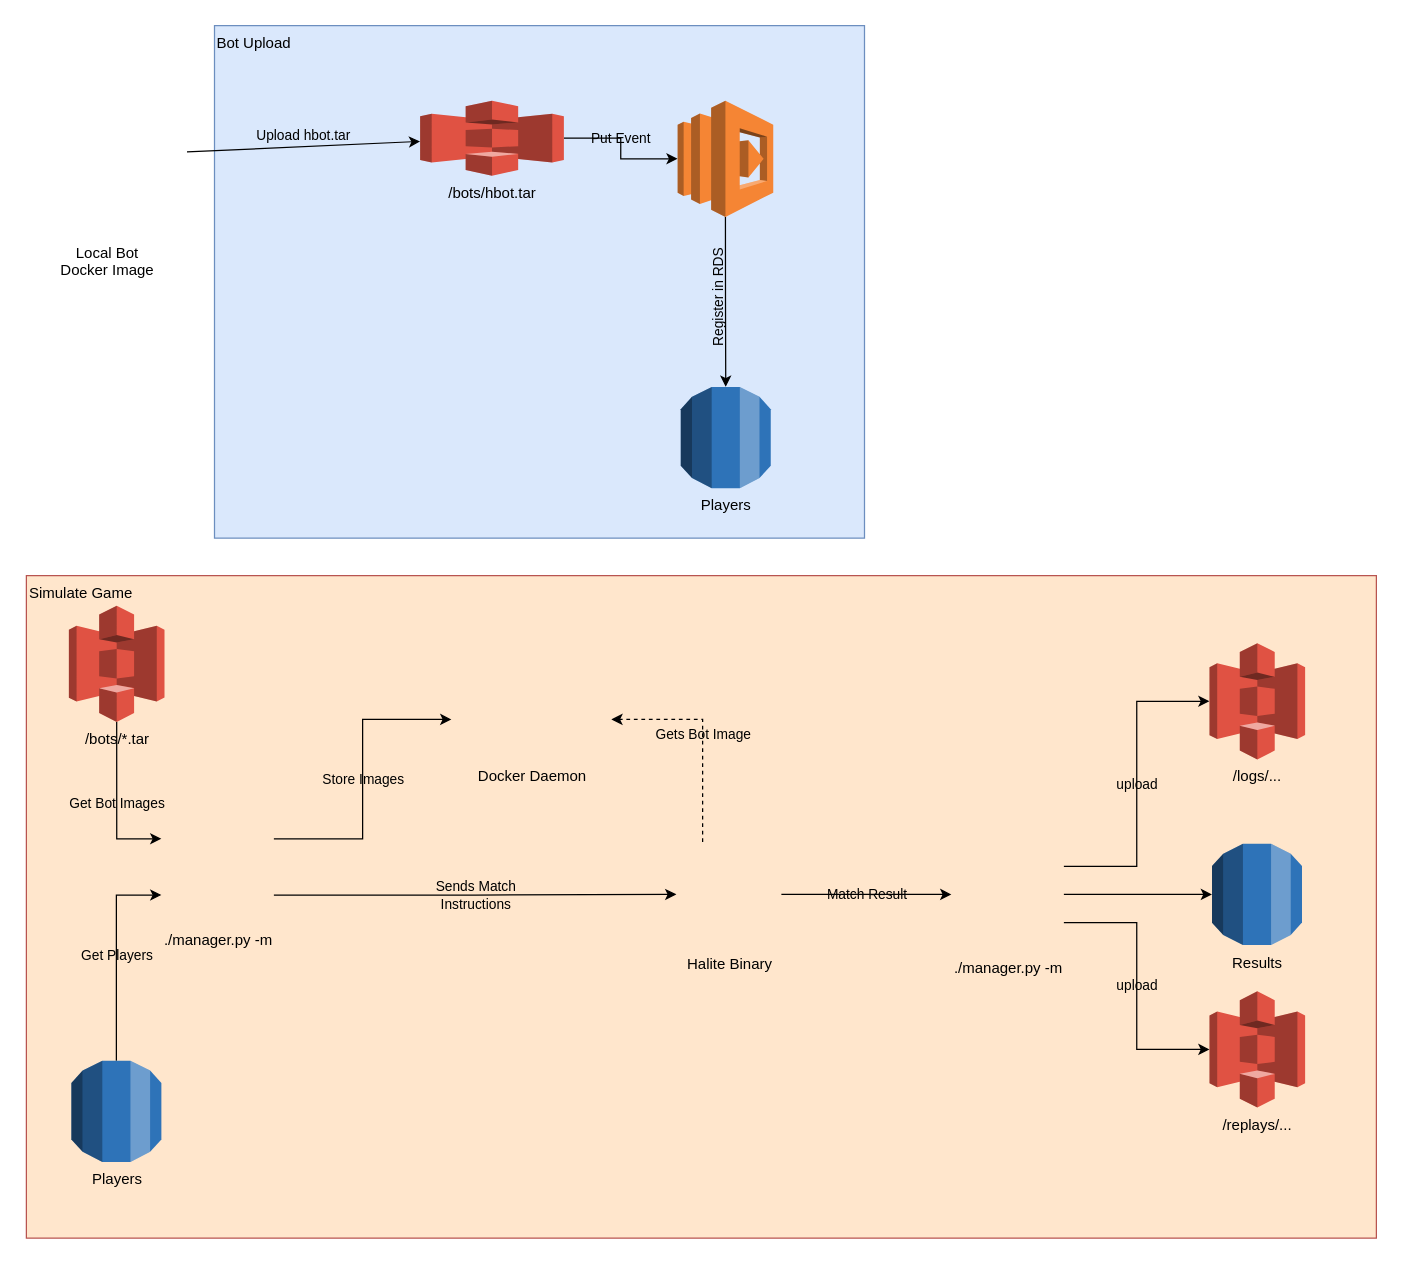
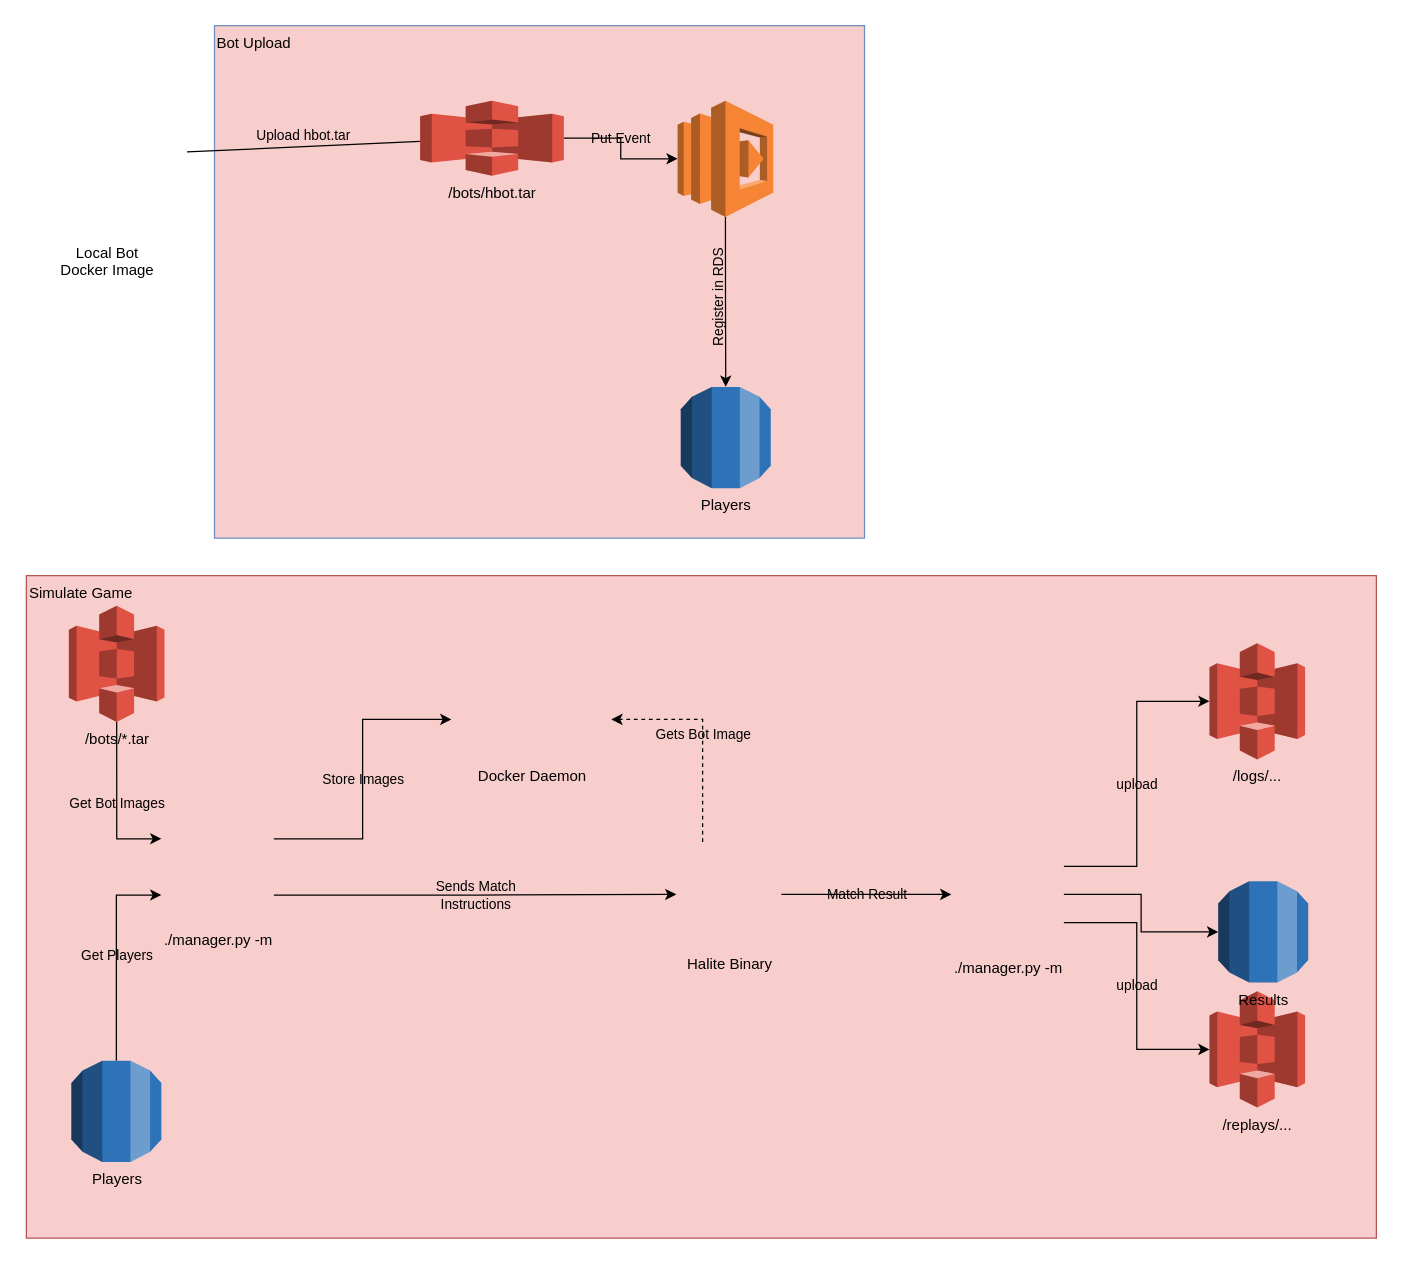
(410, 142) -> (413, 142)
(539, 282) -> (539, 282)
(78, 593) -> (78, 593)
(1257, 894) -> (1263, 932)
